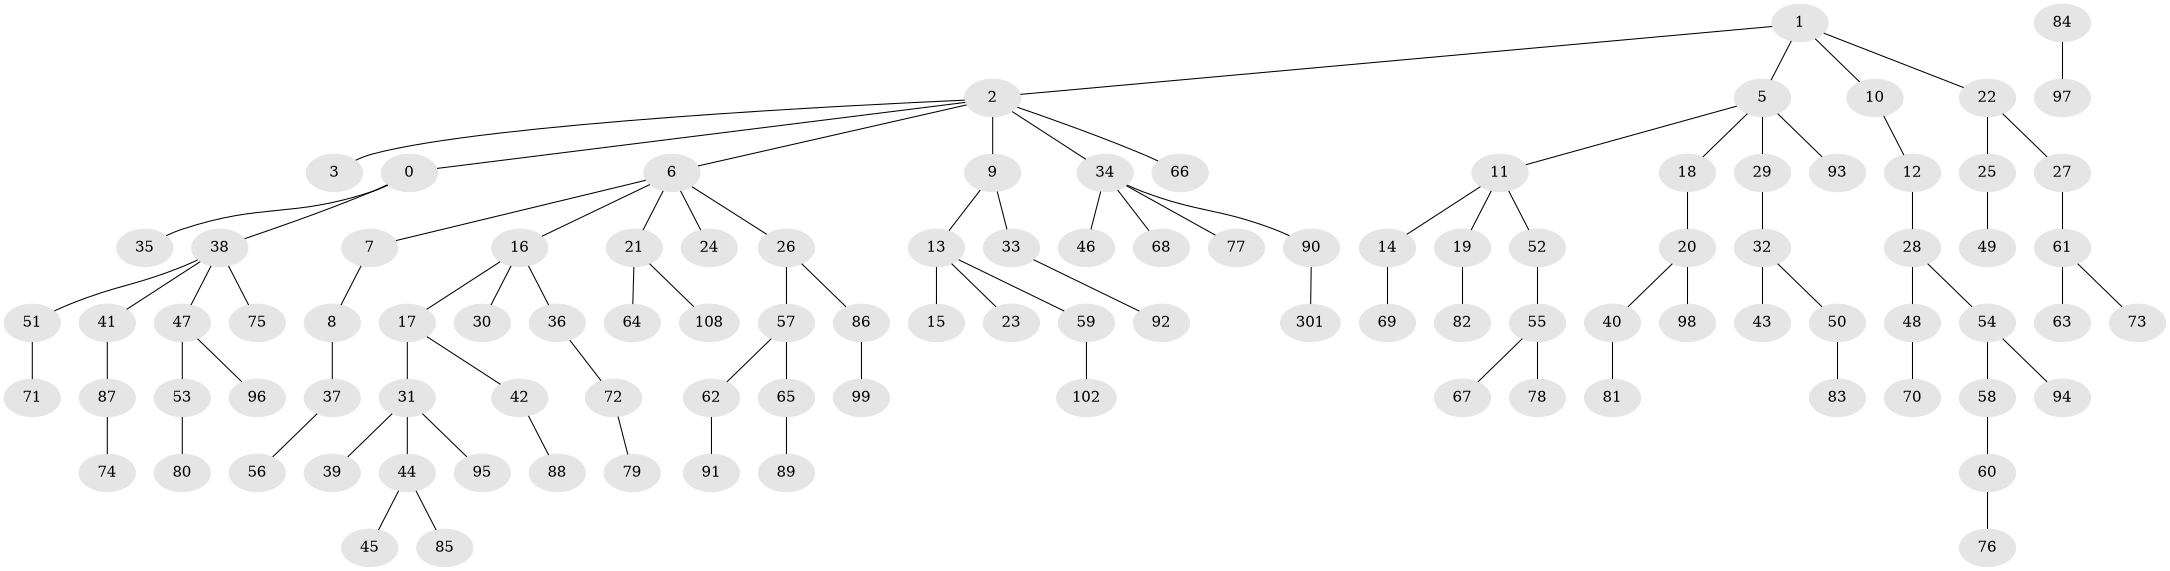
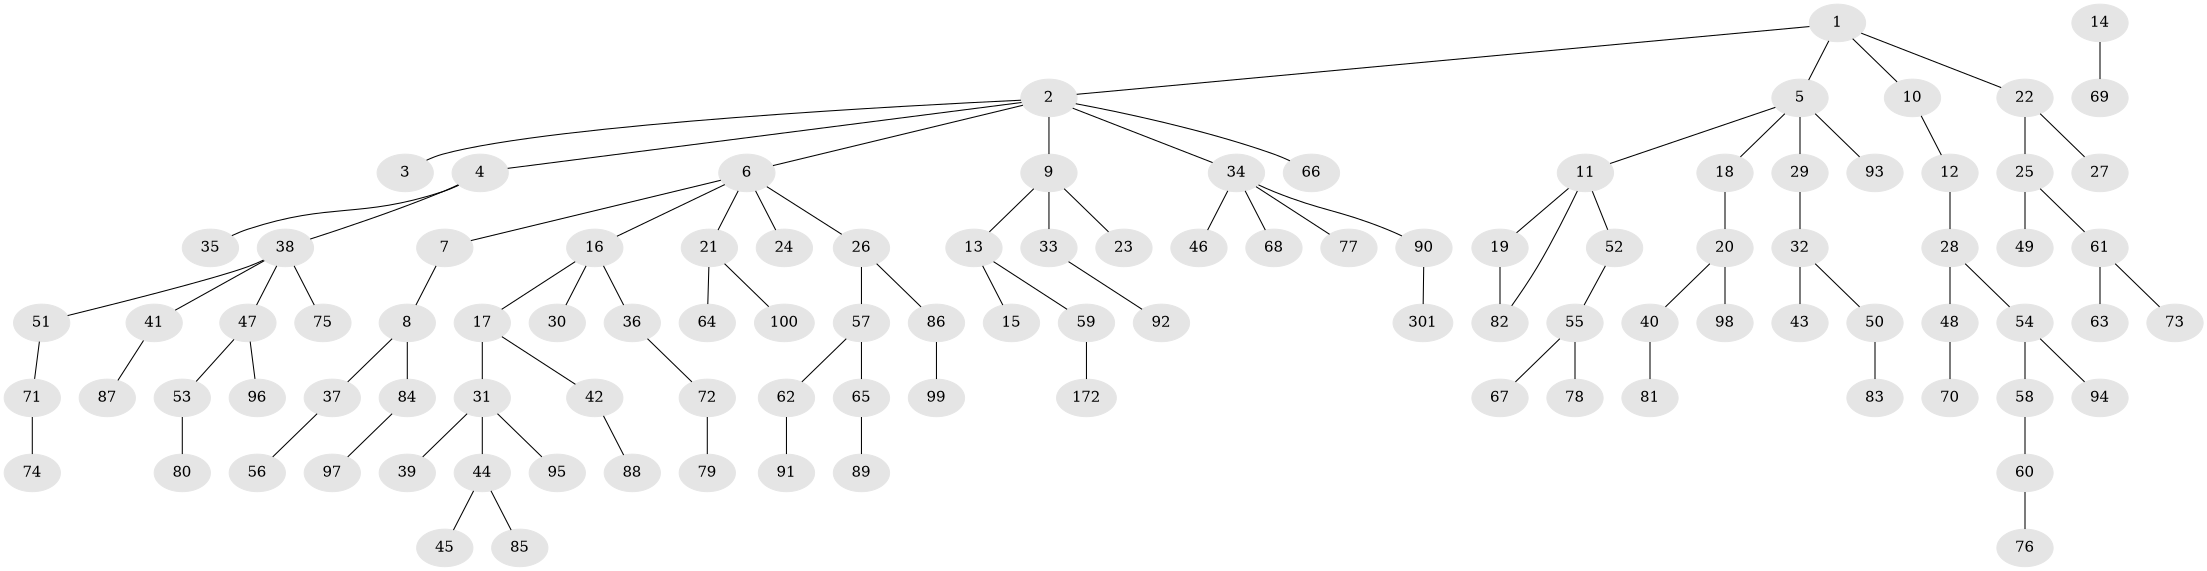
(409, 173) -> (480, 173)
(1444, 210) -> (1547, 250)
(2062, 211) -> (2062, 210)
(974, 285) -> (1086, 210)
(709, 323) -> (784, 323)
none -> (407, 361)
(1086, 398) -> (1086, 398)
(107, 436) -> (32, 436)
